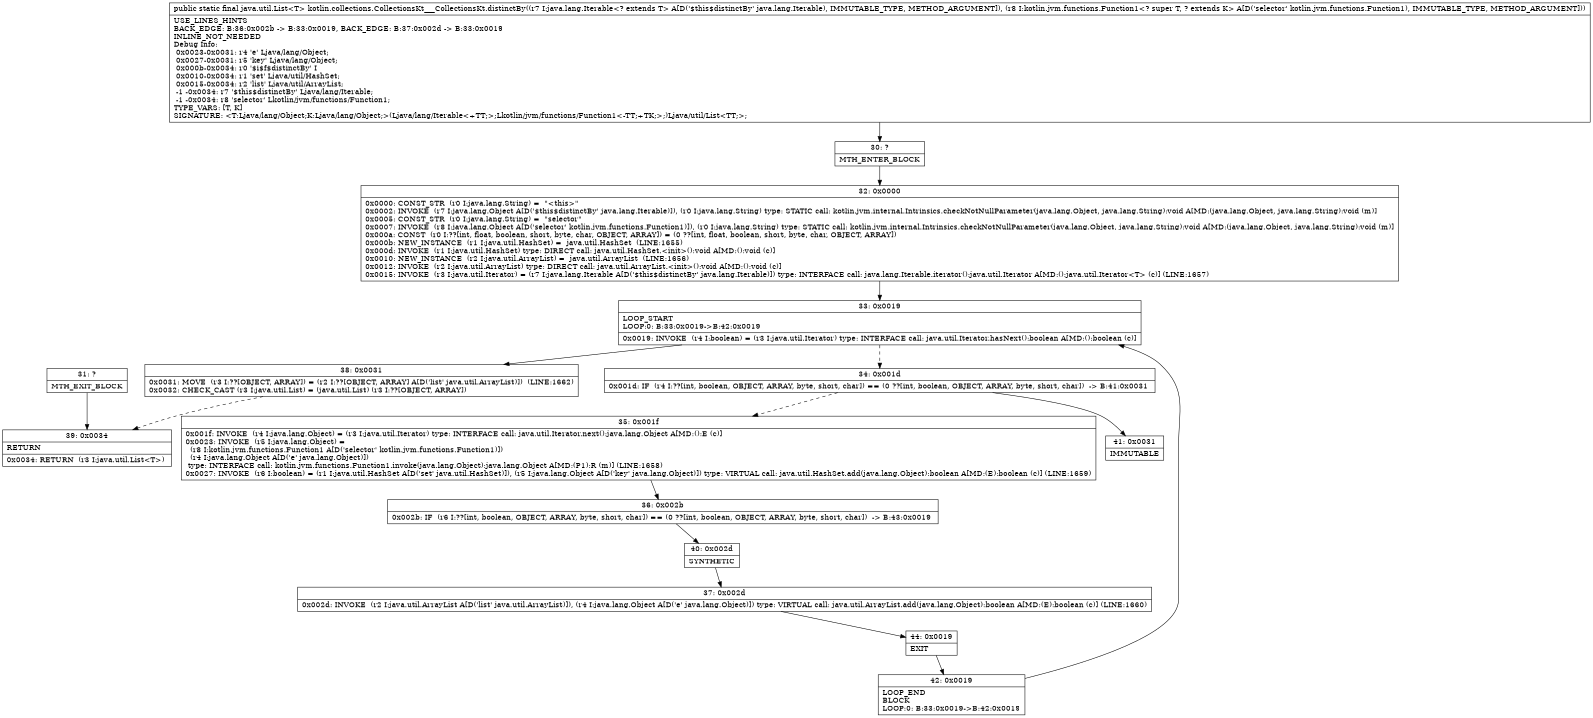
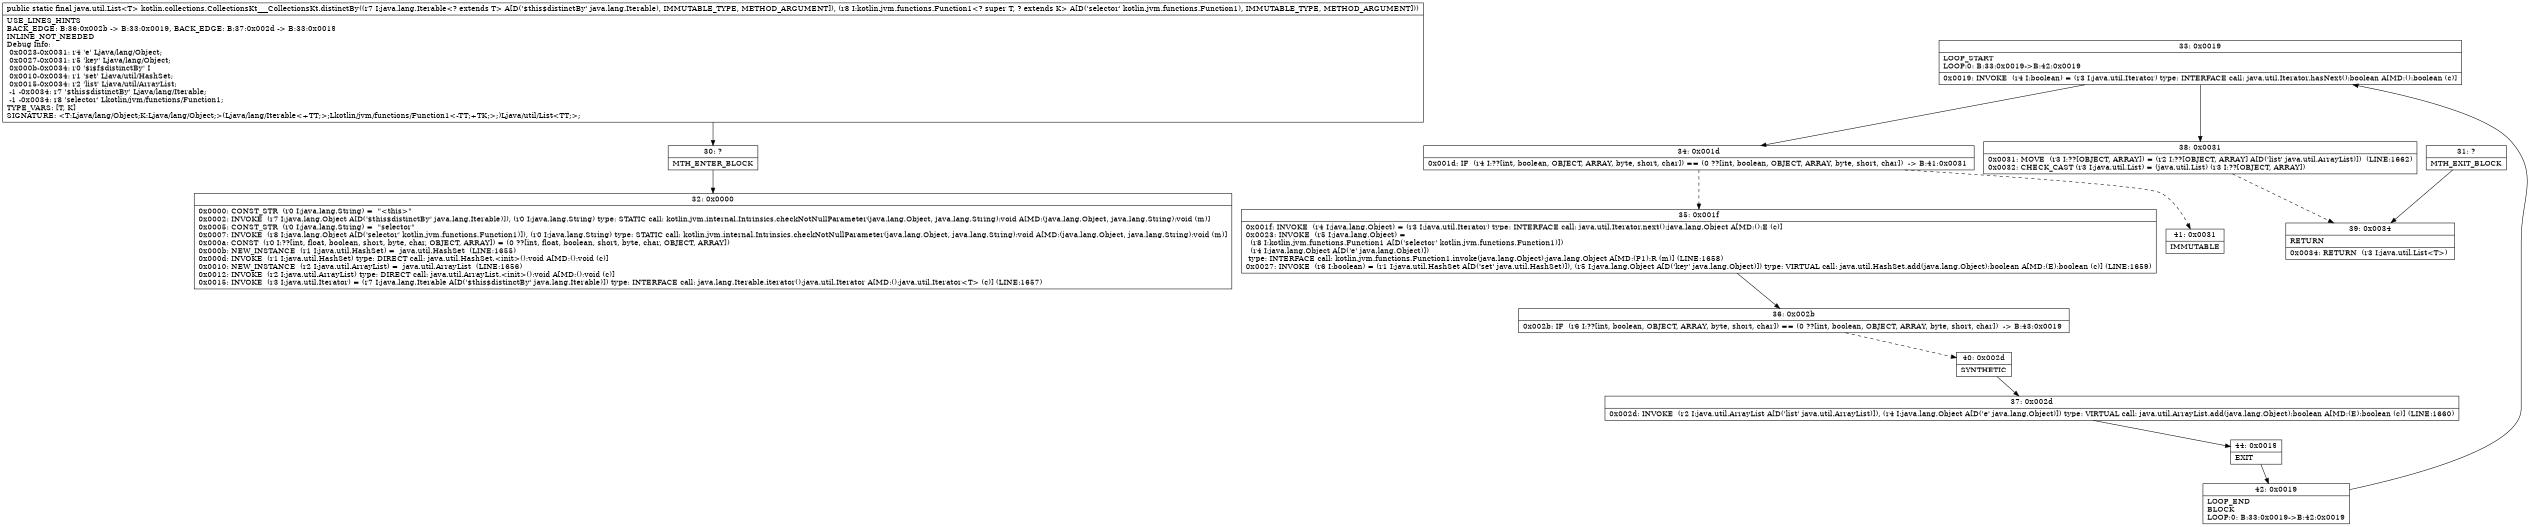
(880, 288) -> none
(880, 354) -> (1926, 115)
(1060, 404) -> (2054, 180)
(685, 532) -> (1898, 345)
